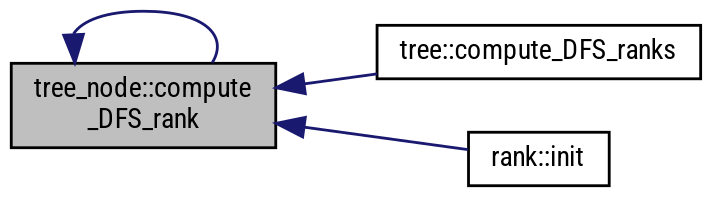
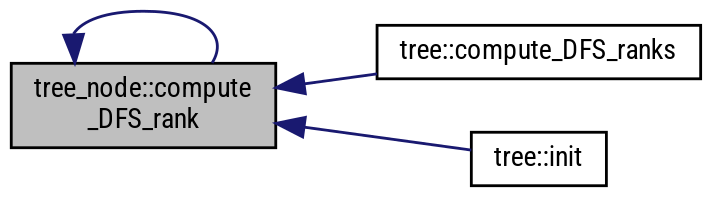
(539, 159) -> (539, 159)
